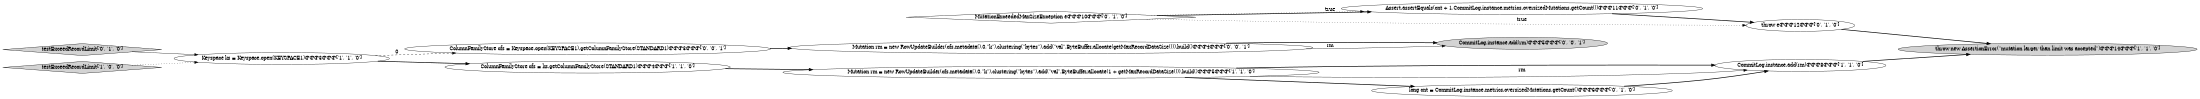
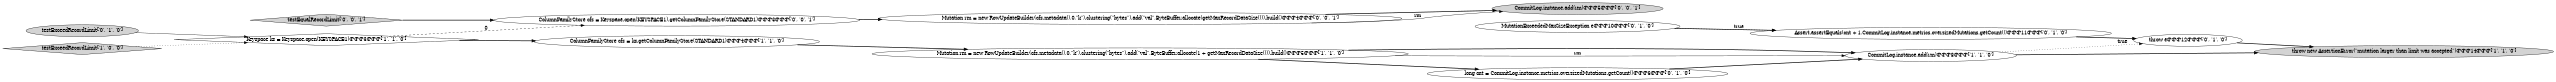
(1051, 17) -> (1578, 26)
none -> (326, 20)
(1445, 24) -> (2069, 48)
(82, 50) -> (82, 31)
(282, 59) -> (326, 40)
